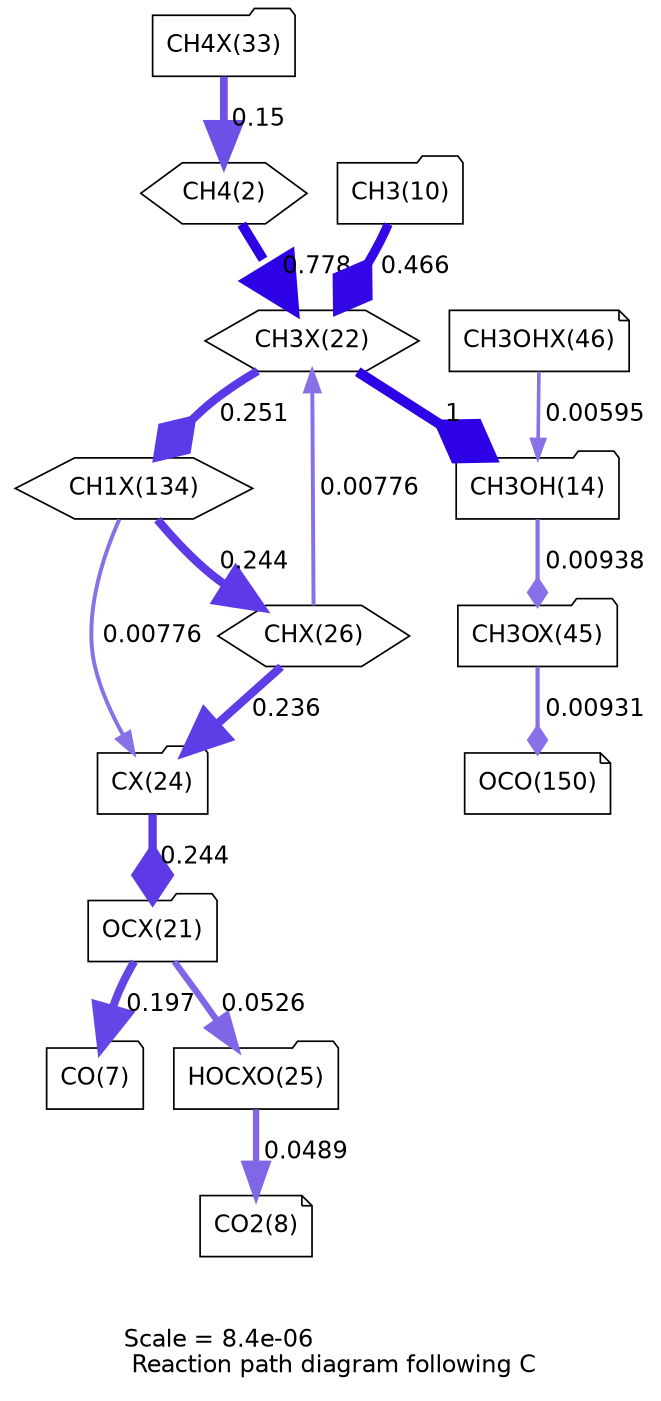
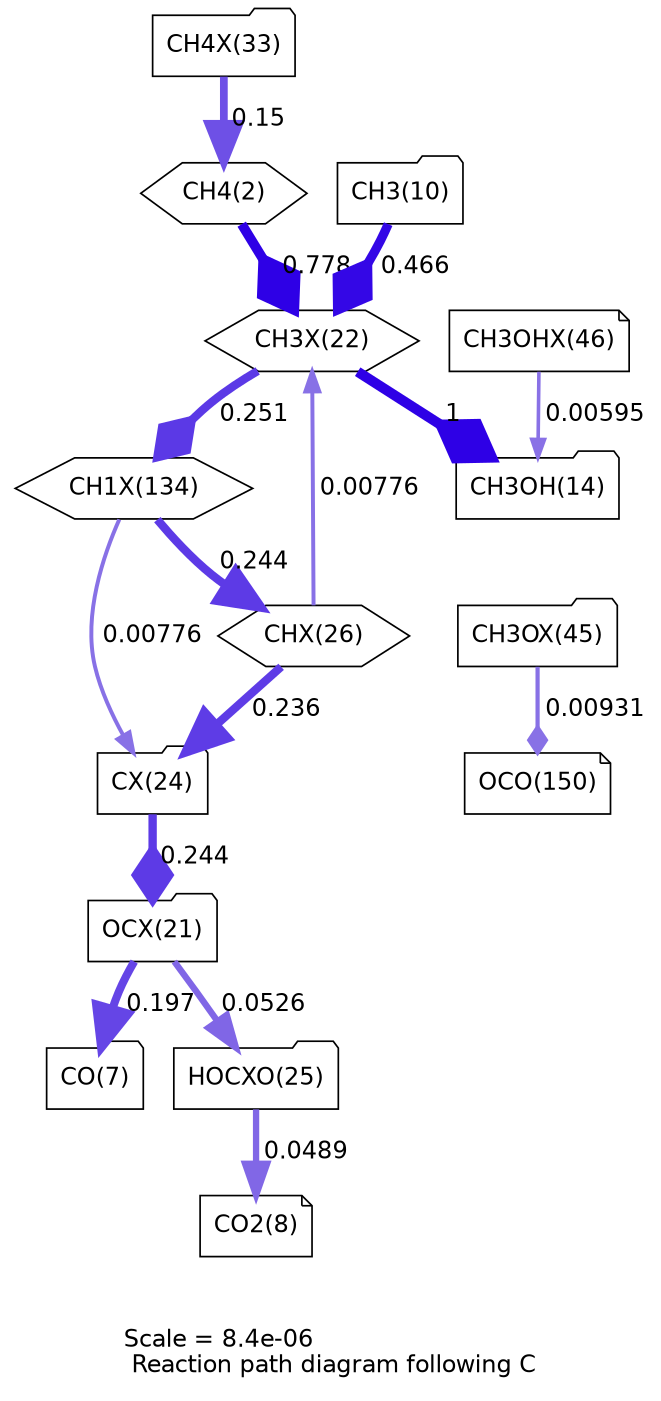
(252, 242) -> (252, 242)
(538, 550) -> none
